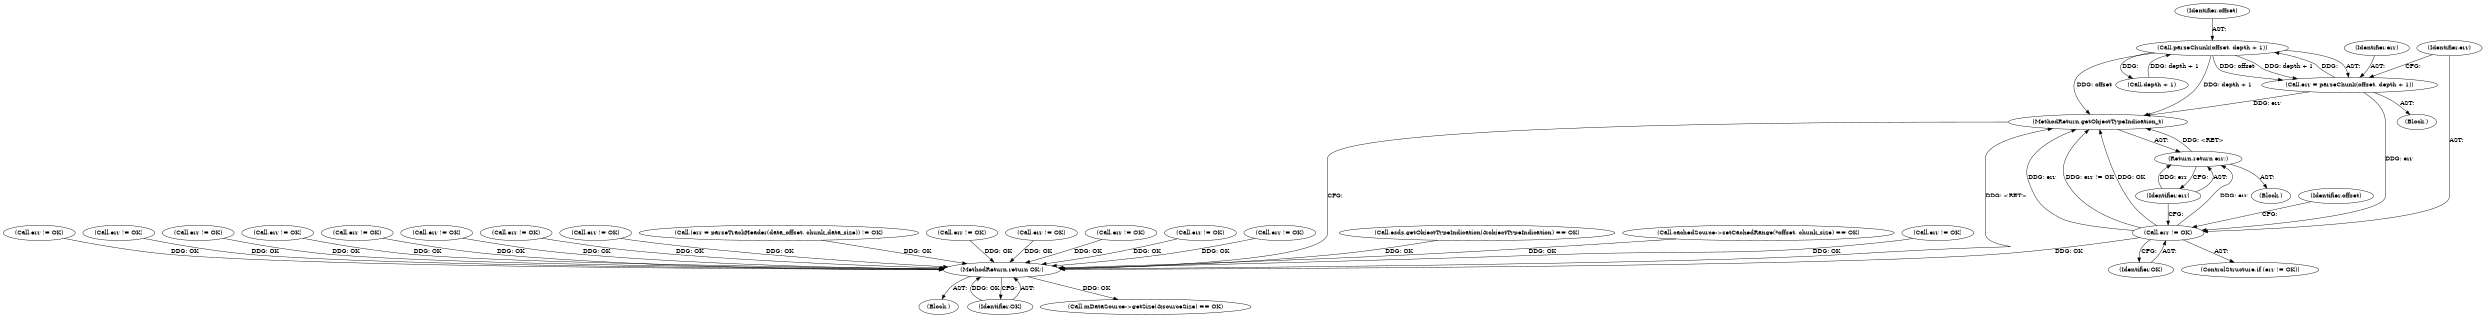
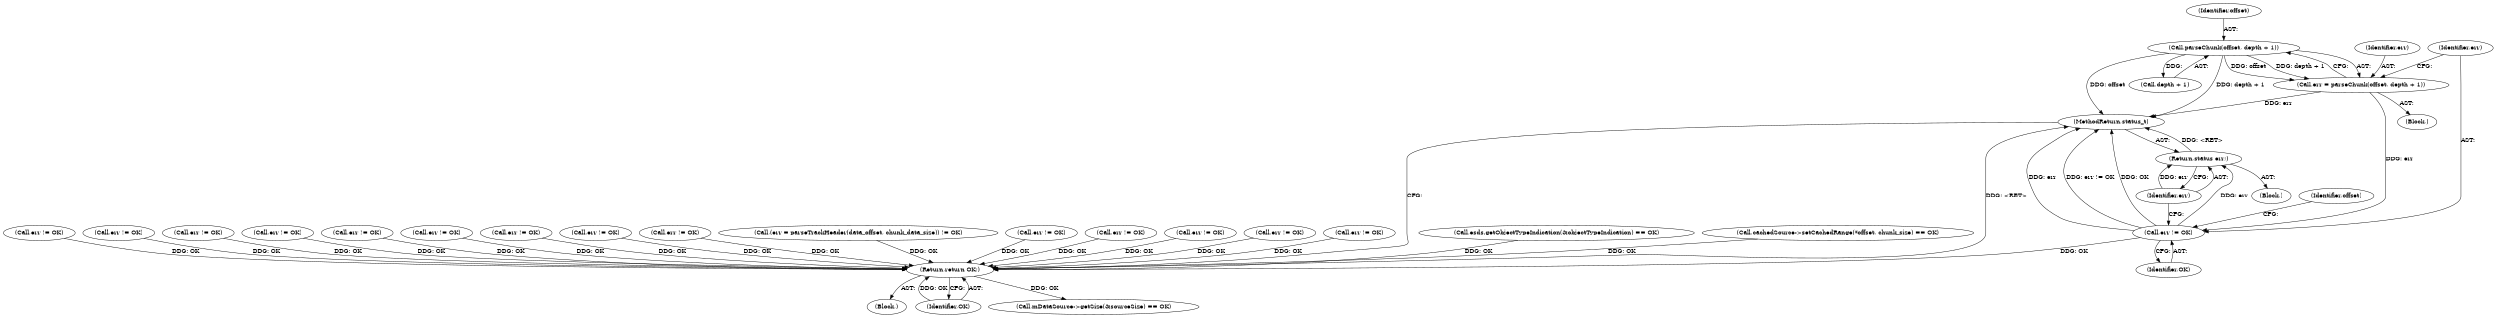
(2175, 67) -> (2203, 67)
(2331, 67) -> (2342, 67)
(2098, 122) -> (2111, 122)
(2198, 159) -> (2199, 159)
(1002, 270) -> (950, 270)
(2250, 270) -> none
